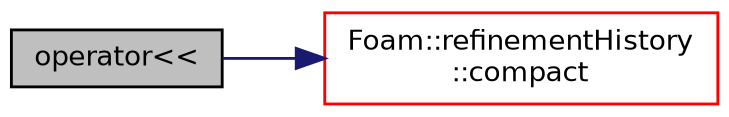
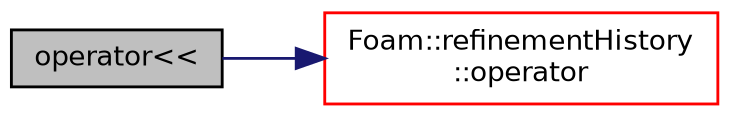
(521, 58) -> (521, 58)
